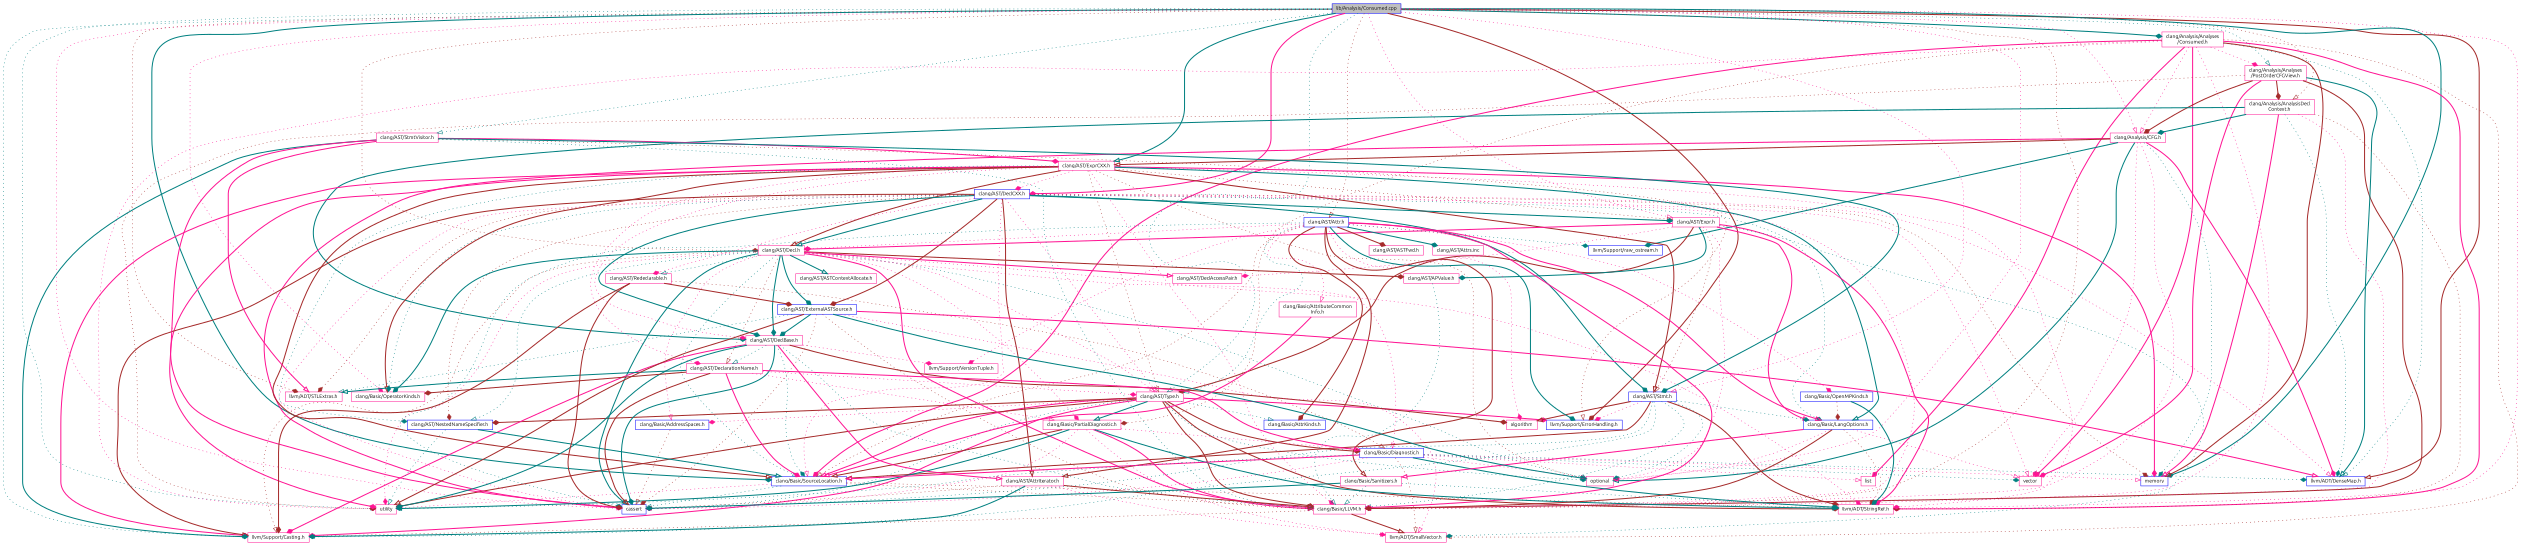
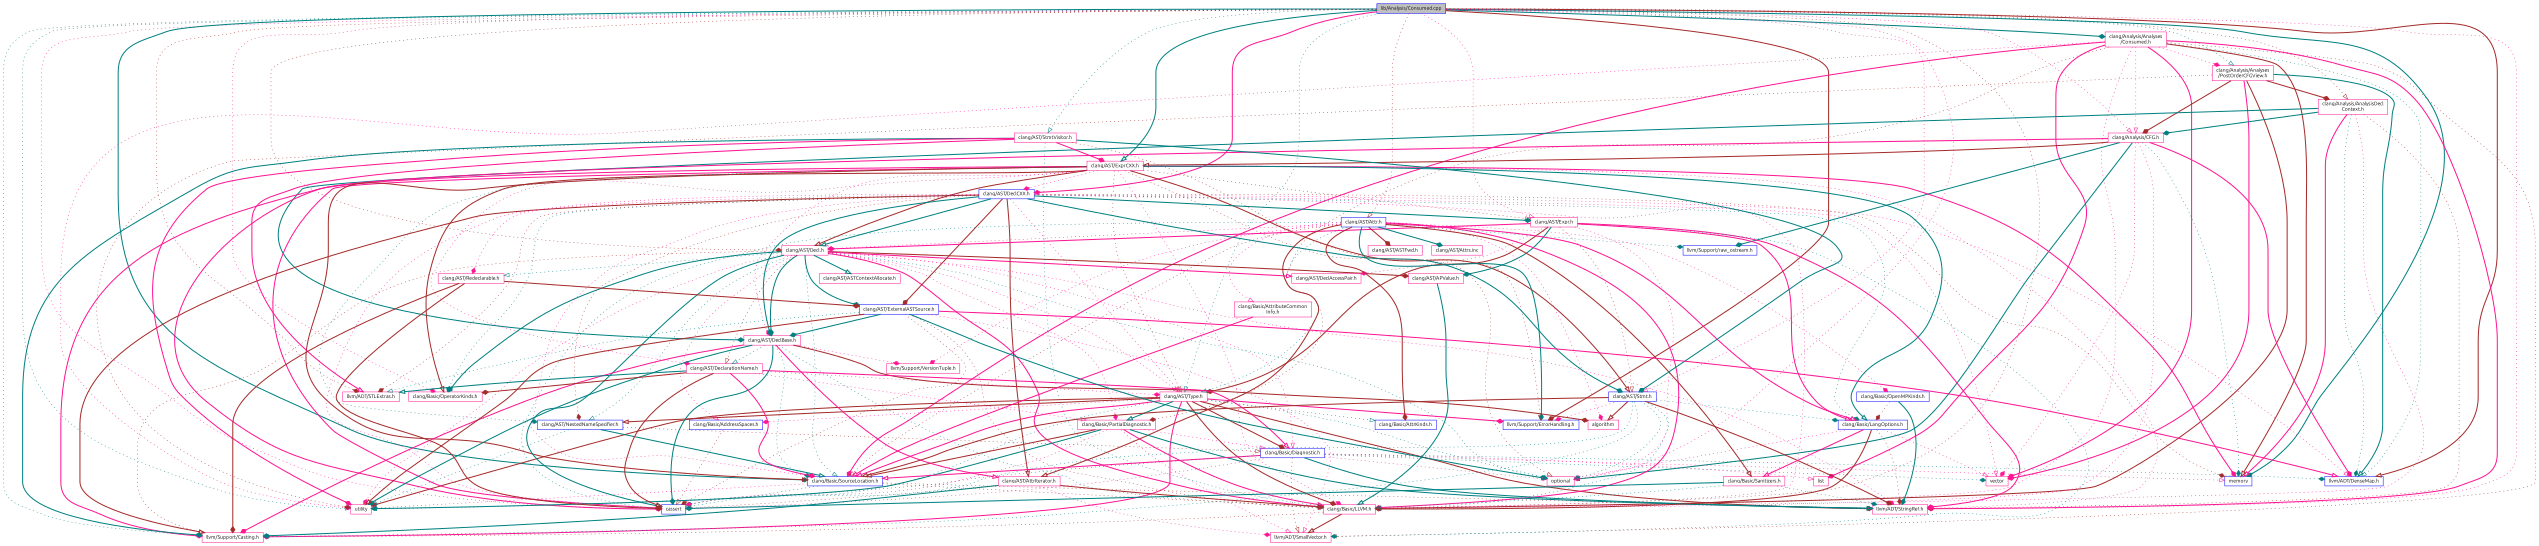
(1034, 330) -> (939, 440)
(802, 411) -> (894, 410)
(1389, 427) -> (1447, 411)
